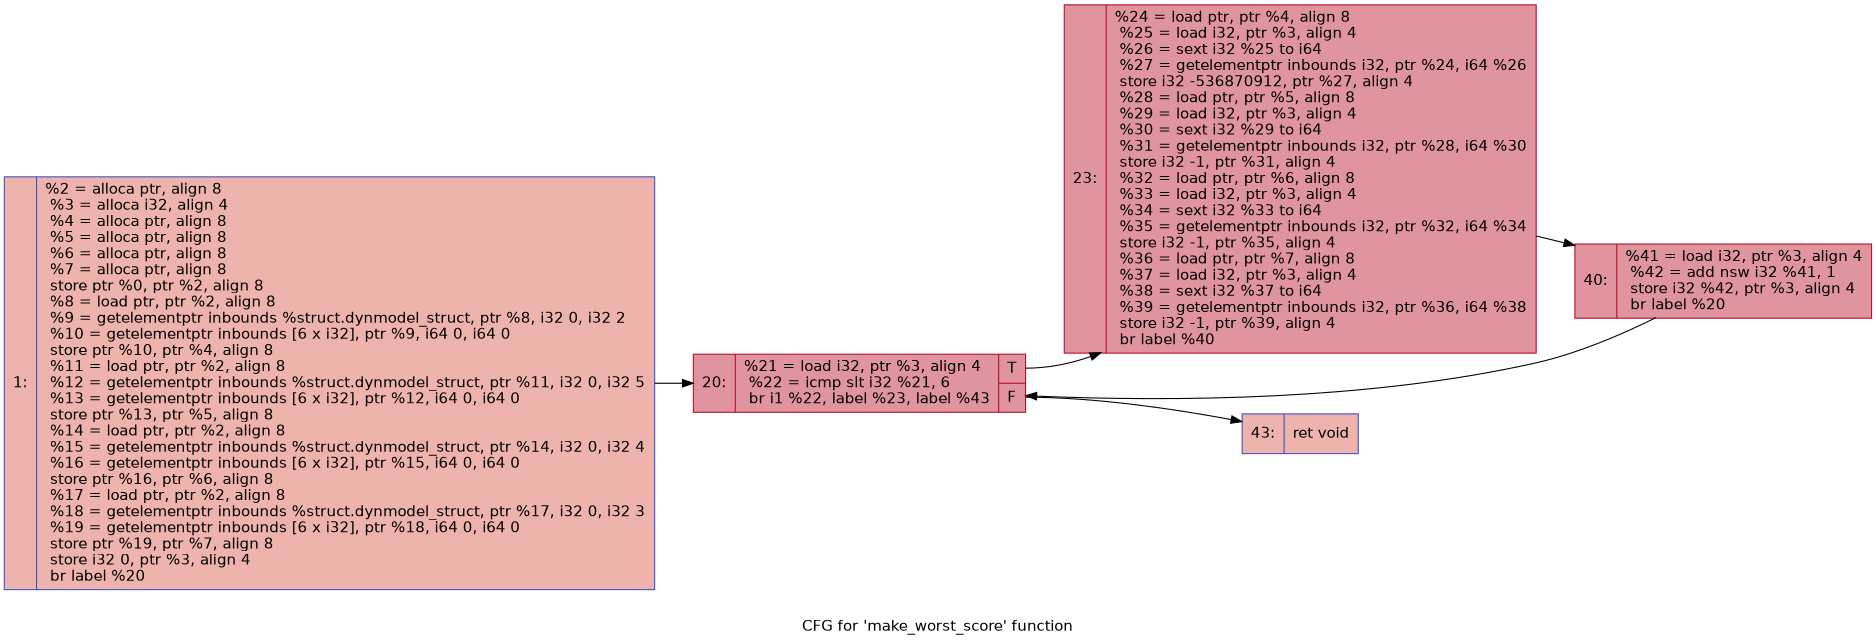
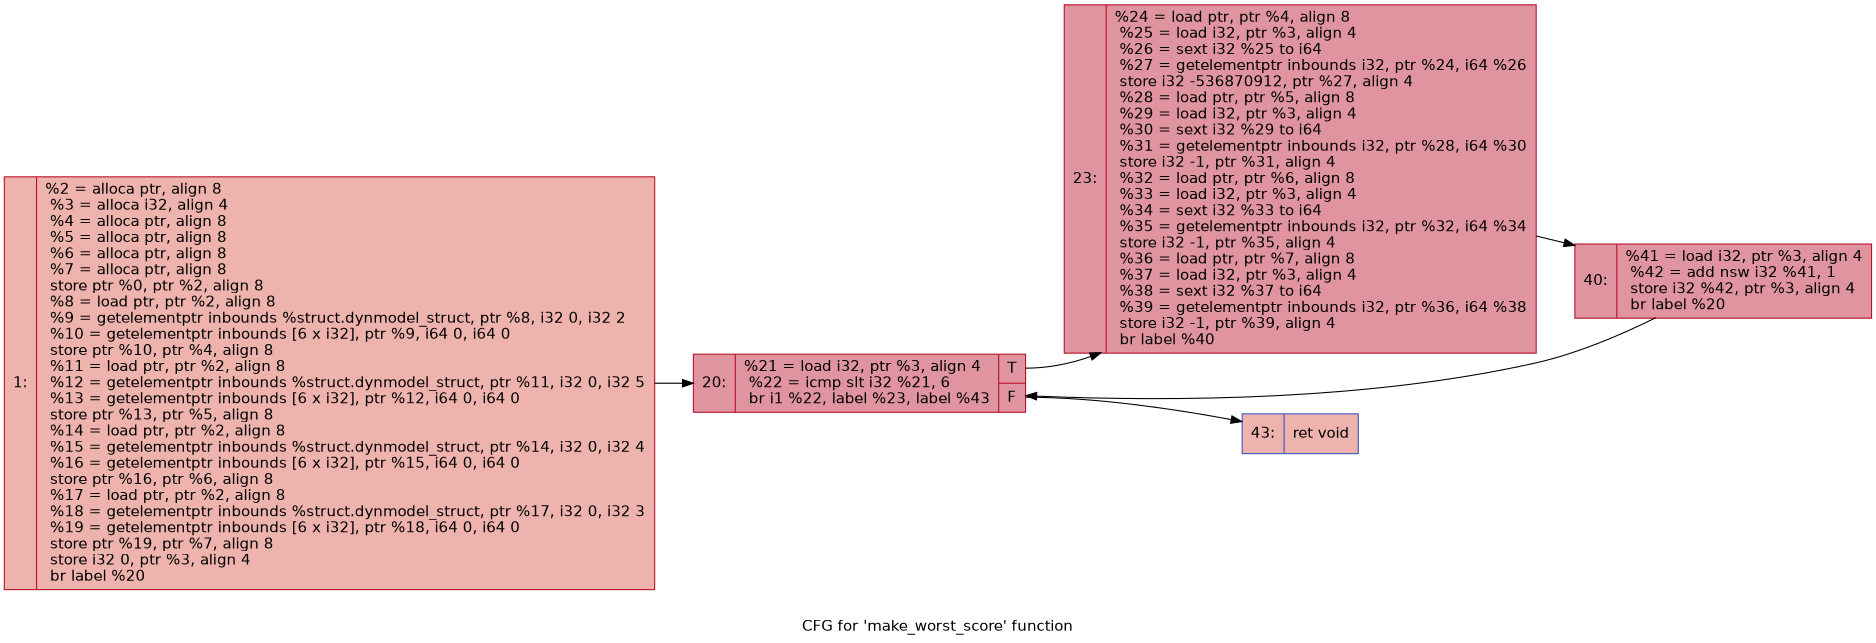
(329, 383) -> (329, 383)
